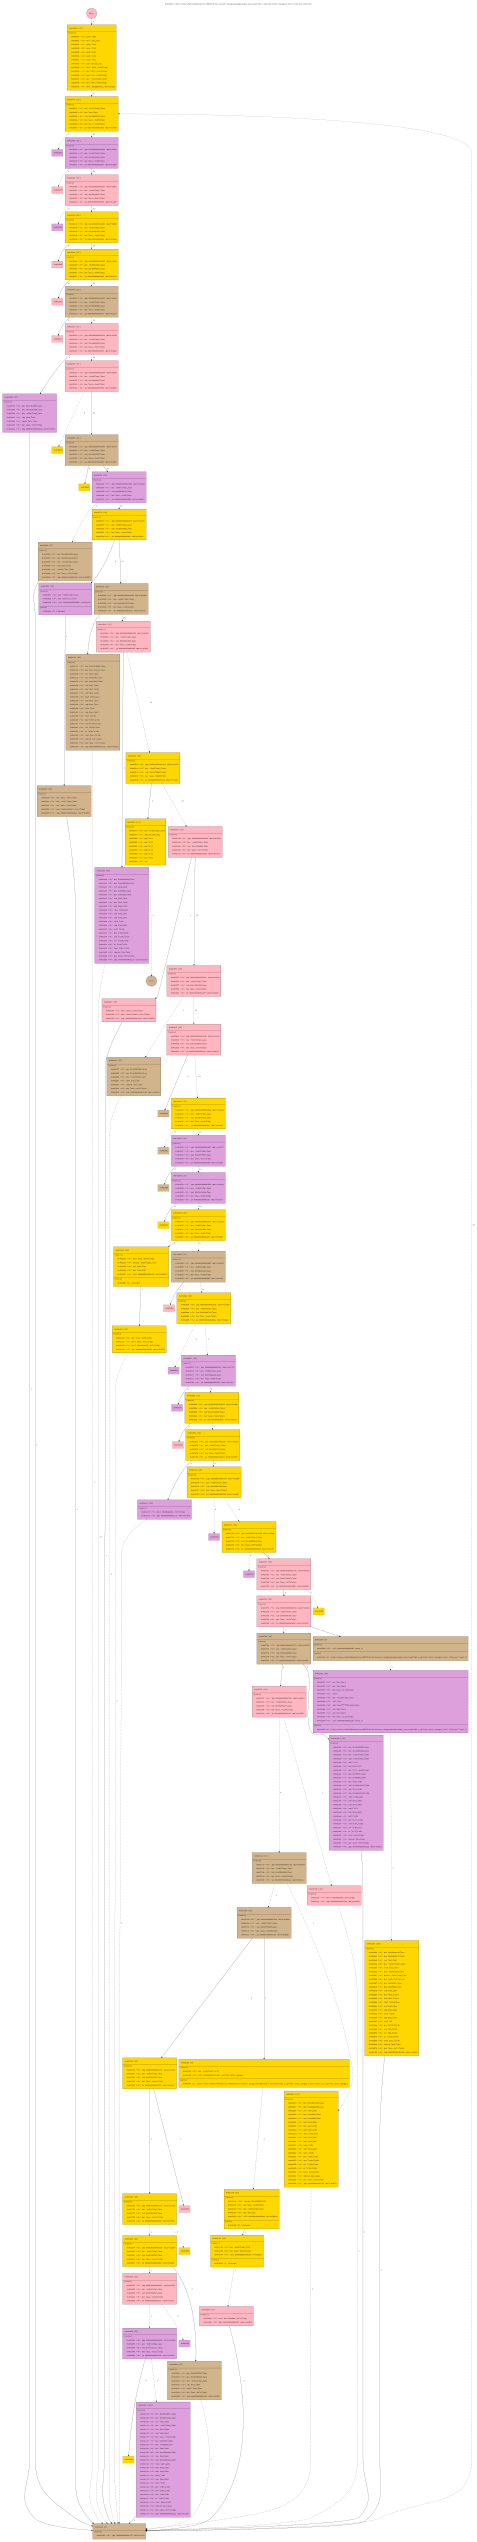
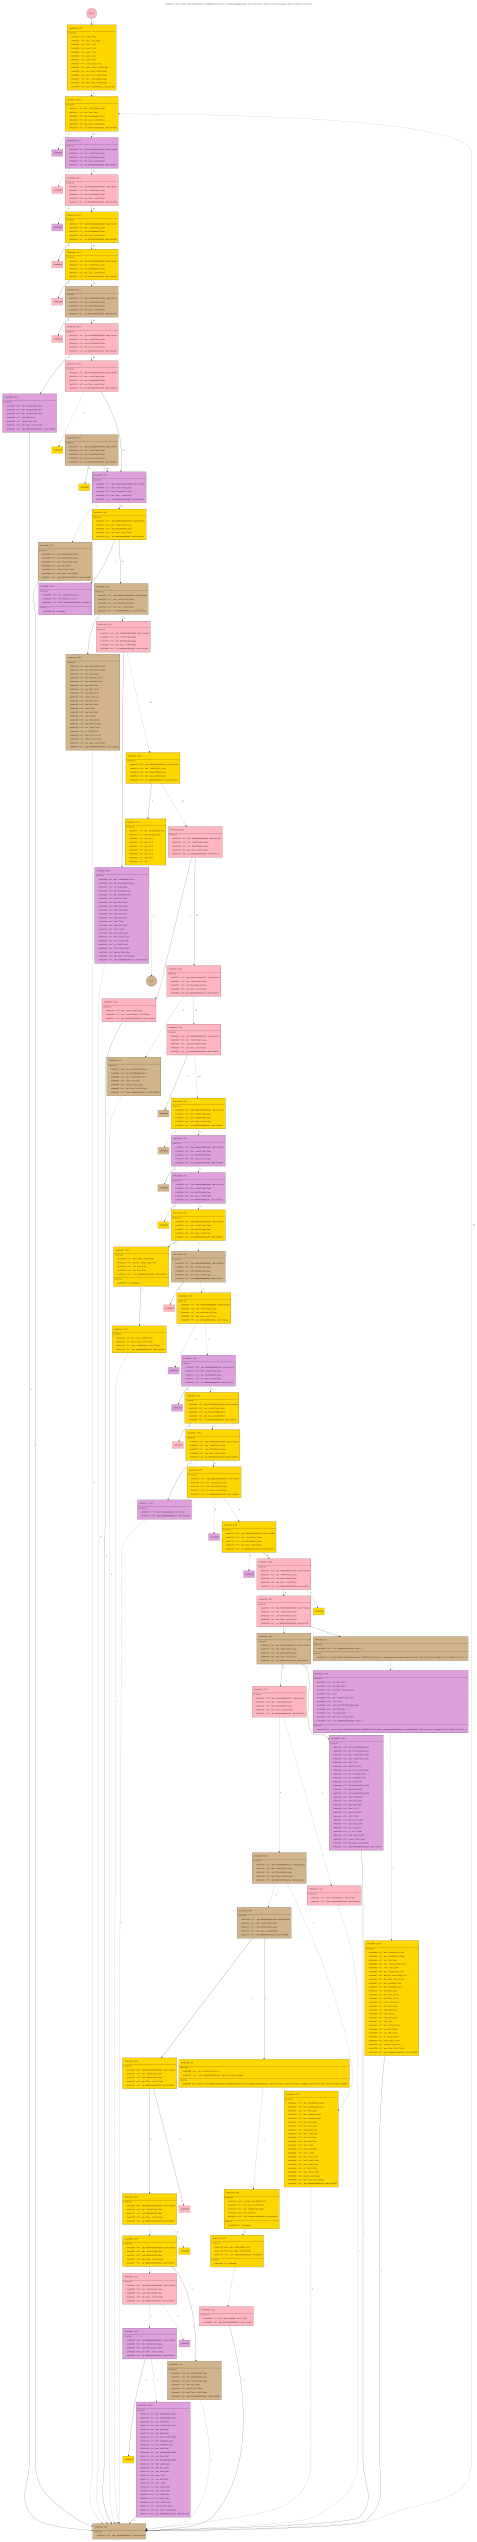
(92, 412) -> (118, 429)
(64, 801) -> none
